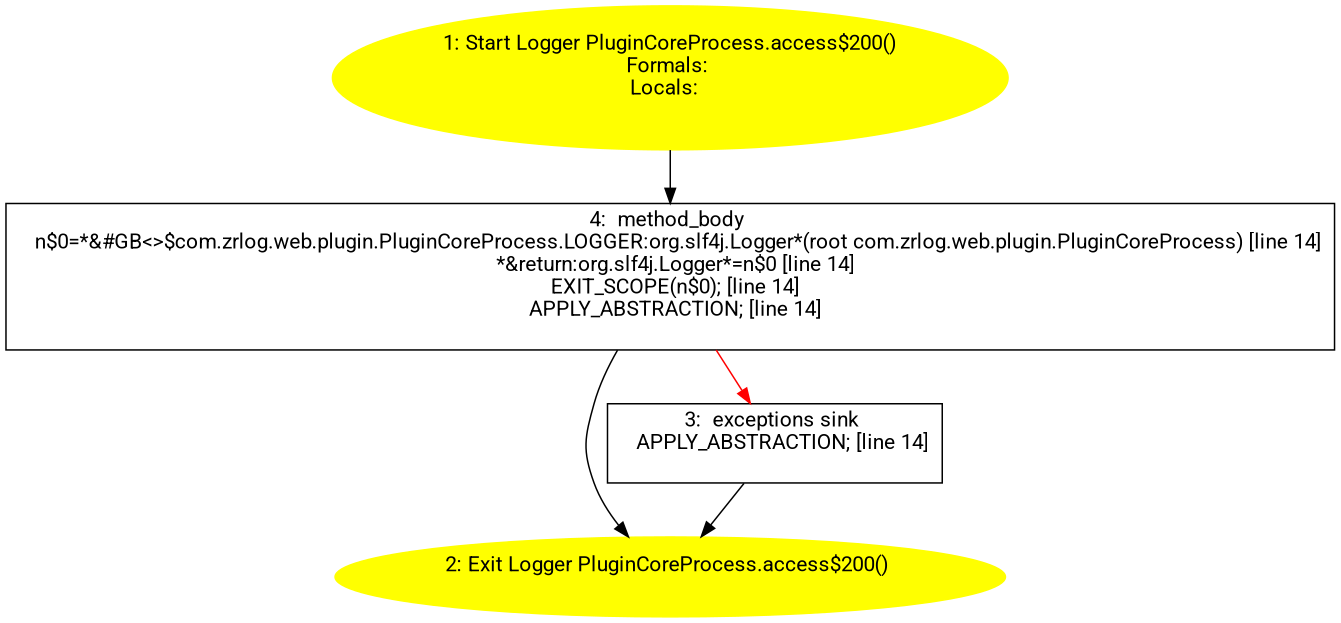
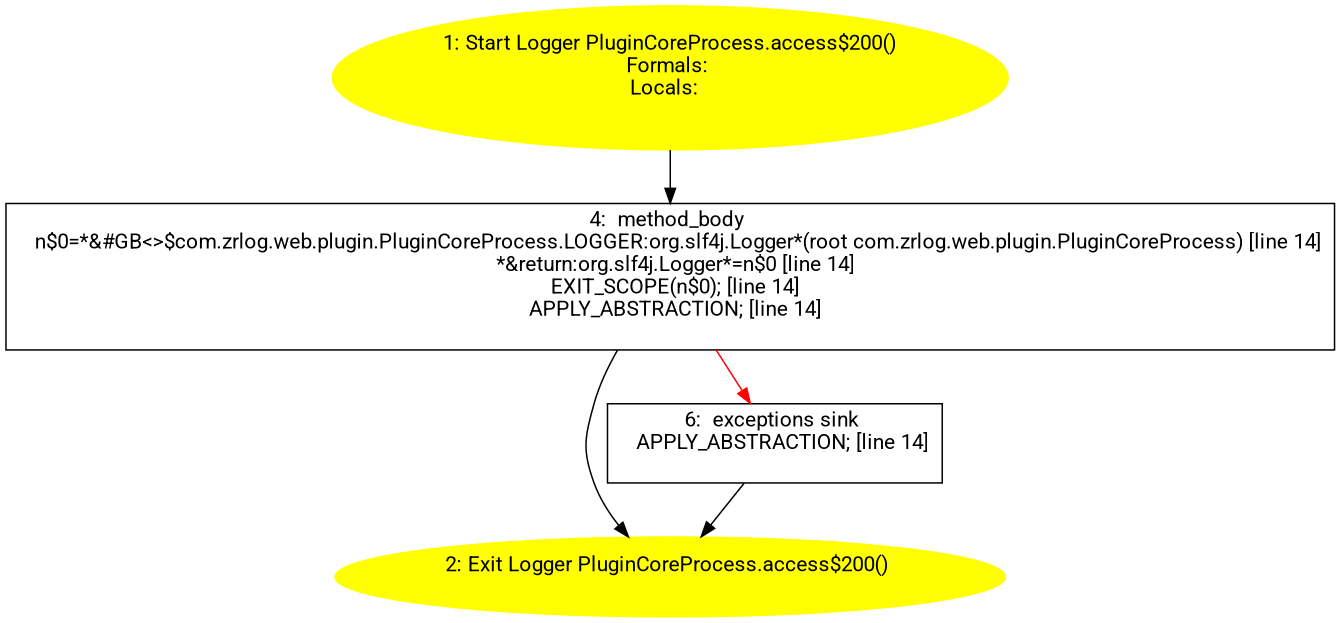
(775, 443) -> (775, 443)
